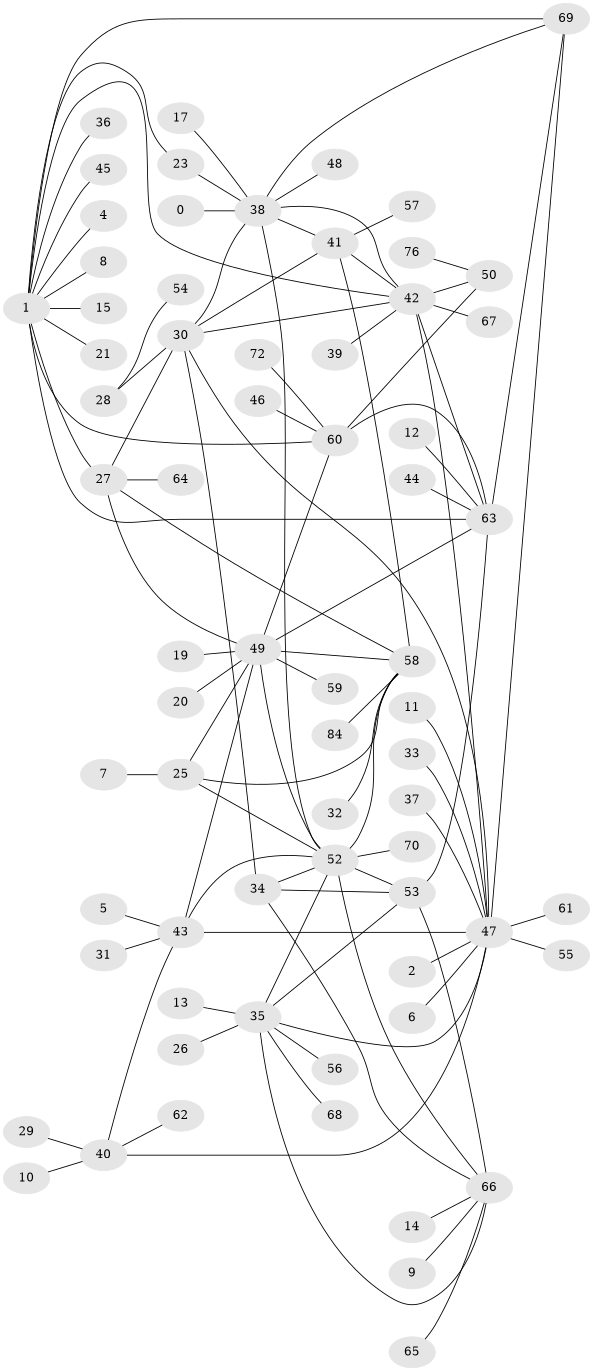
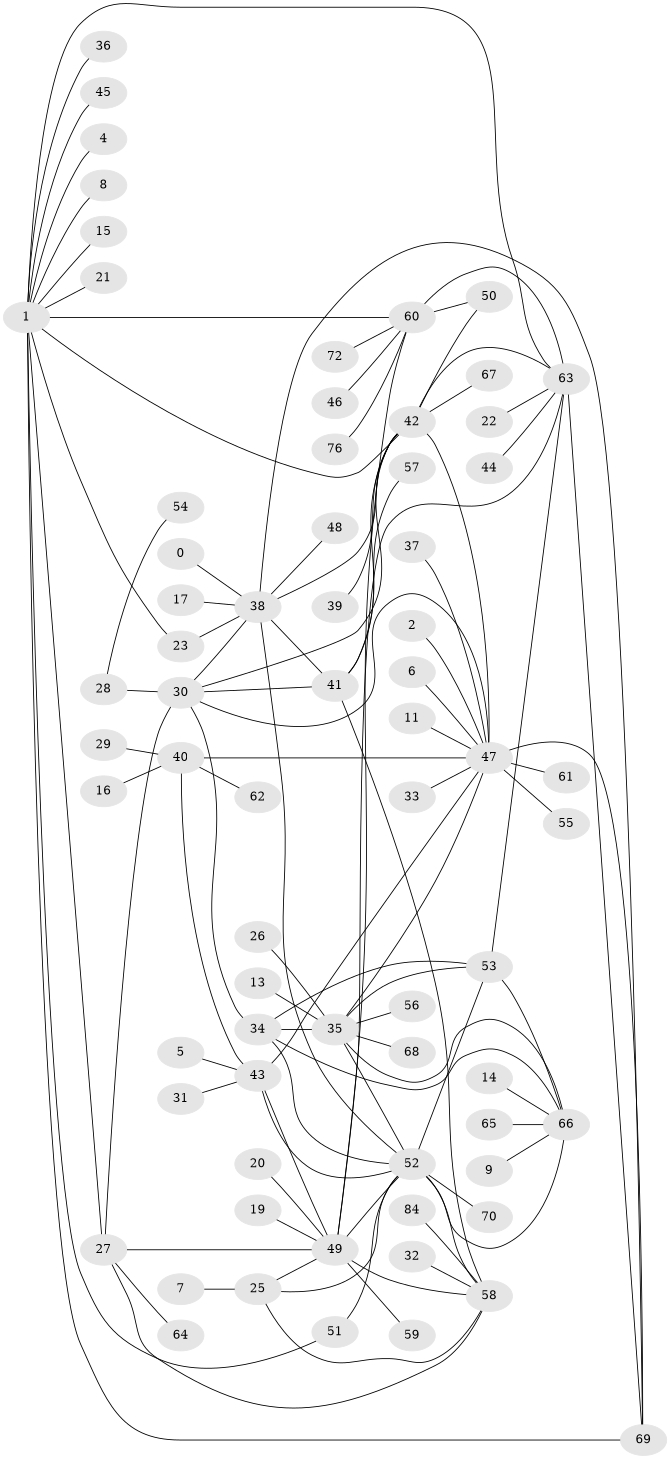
(451, 264) -> (381, 387)
(412, 434) -> (489, 422)
none -> (291, 1030)
(27, 1178) -> (104, 791)
none -> (335, 1332)
